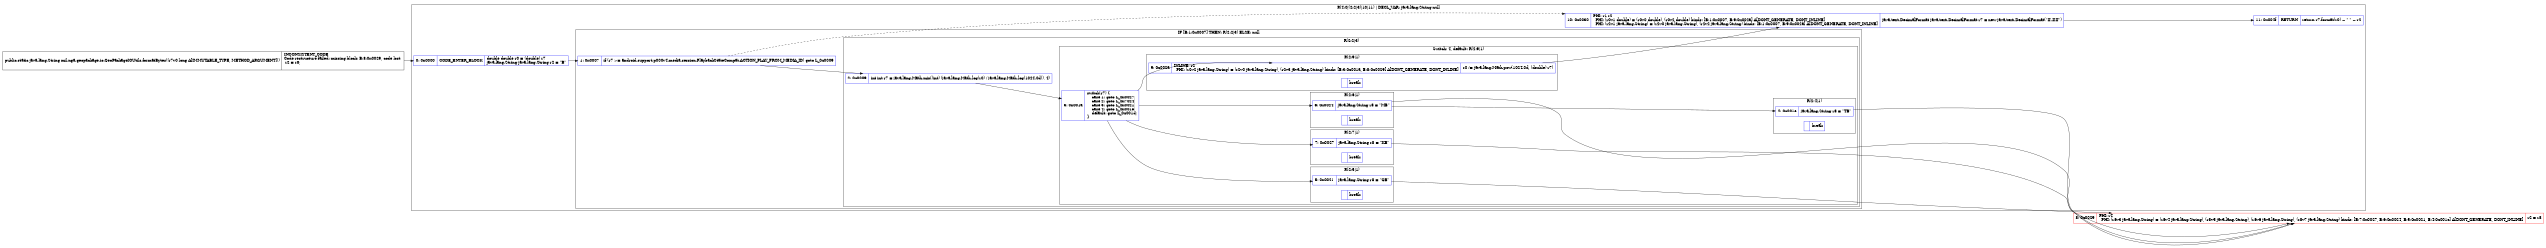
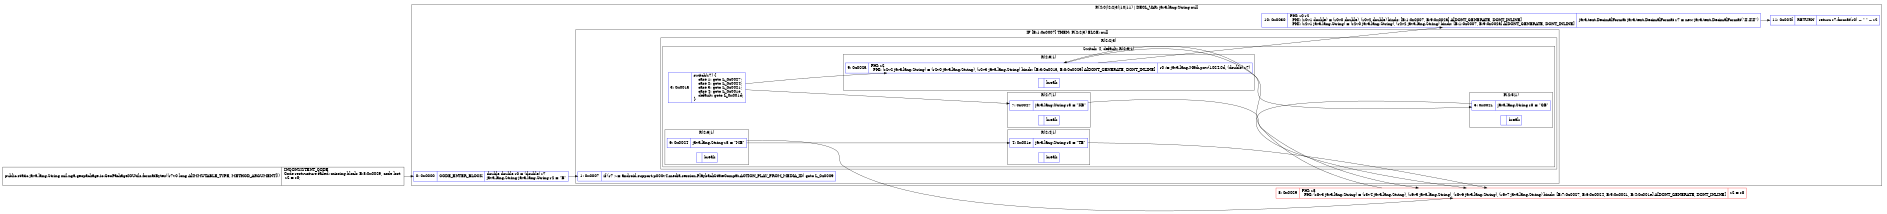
(1603, 16) -> (1300, 16)
(1144, 18) -> none
(1185, 66) -> (878, 66)
(949, 78) -> none
none -> (1261, 91)
(1111, 101) -> (718, 84)
(1224, 106) -> none
(1197, 177) -> (1258, 94)
(2107, 216) -> (1309, 191)
